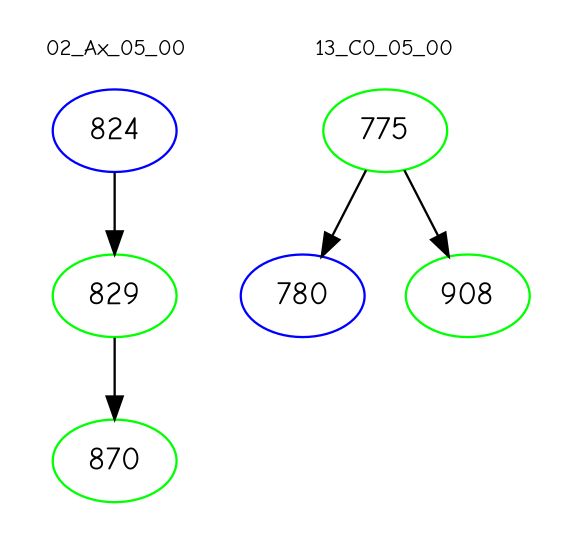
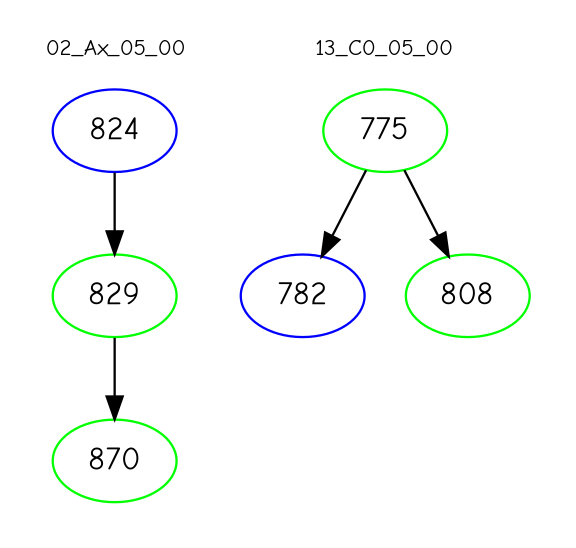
(303, 296) -> (303, 296)
(468, 296) -> (468, 296)
